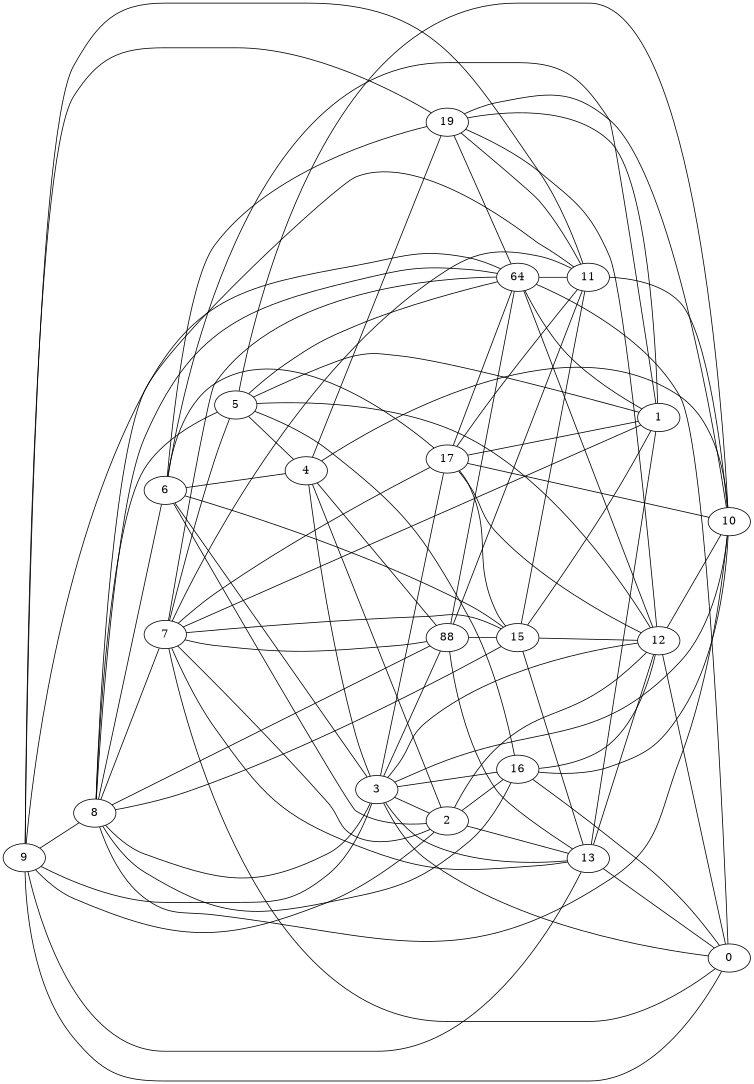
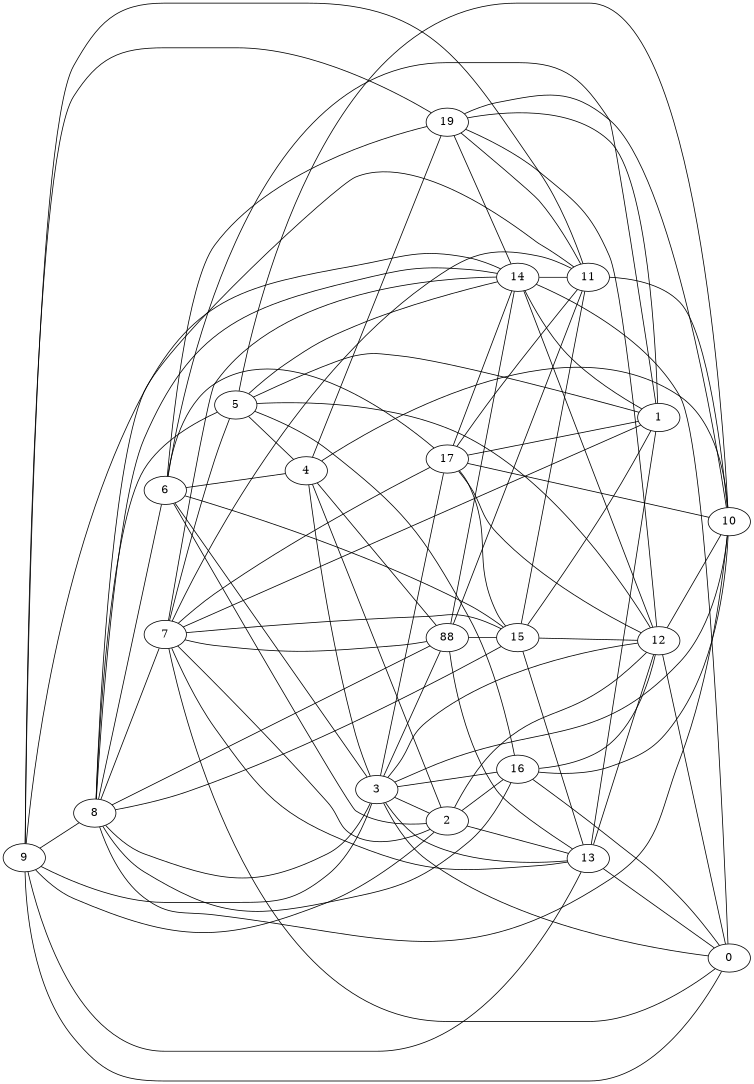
(518, 277) -> (518, 277)
